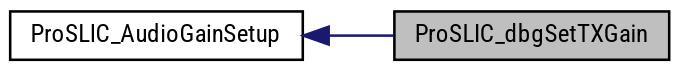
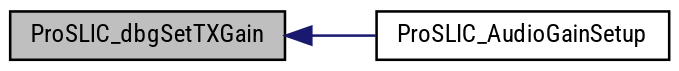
(361, 36) -> (344, 36)
